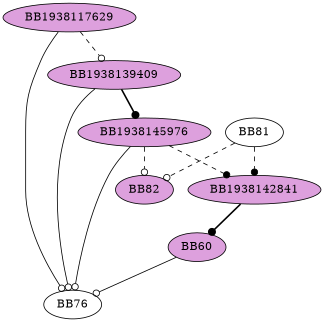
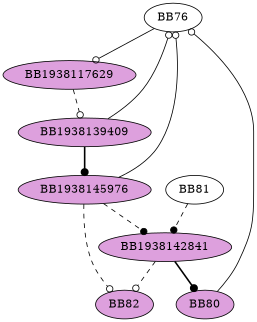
(206, 158) -> (147, 273)
(26, 159) -> (127, 43)
(197, 247) -> (205, 305)
